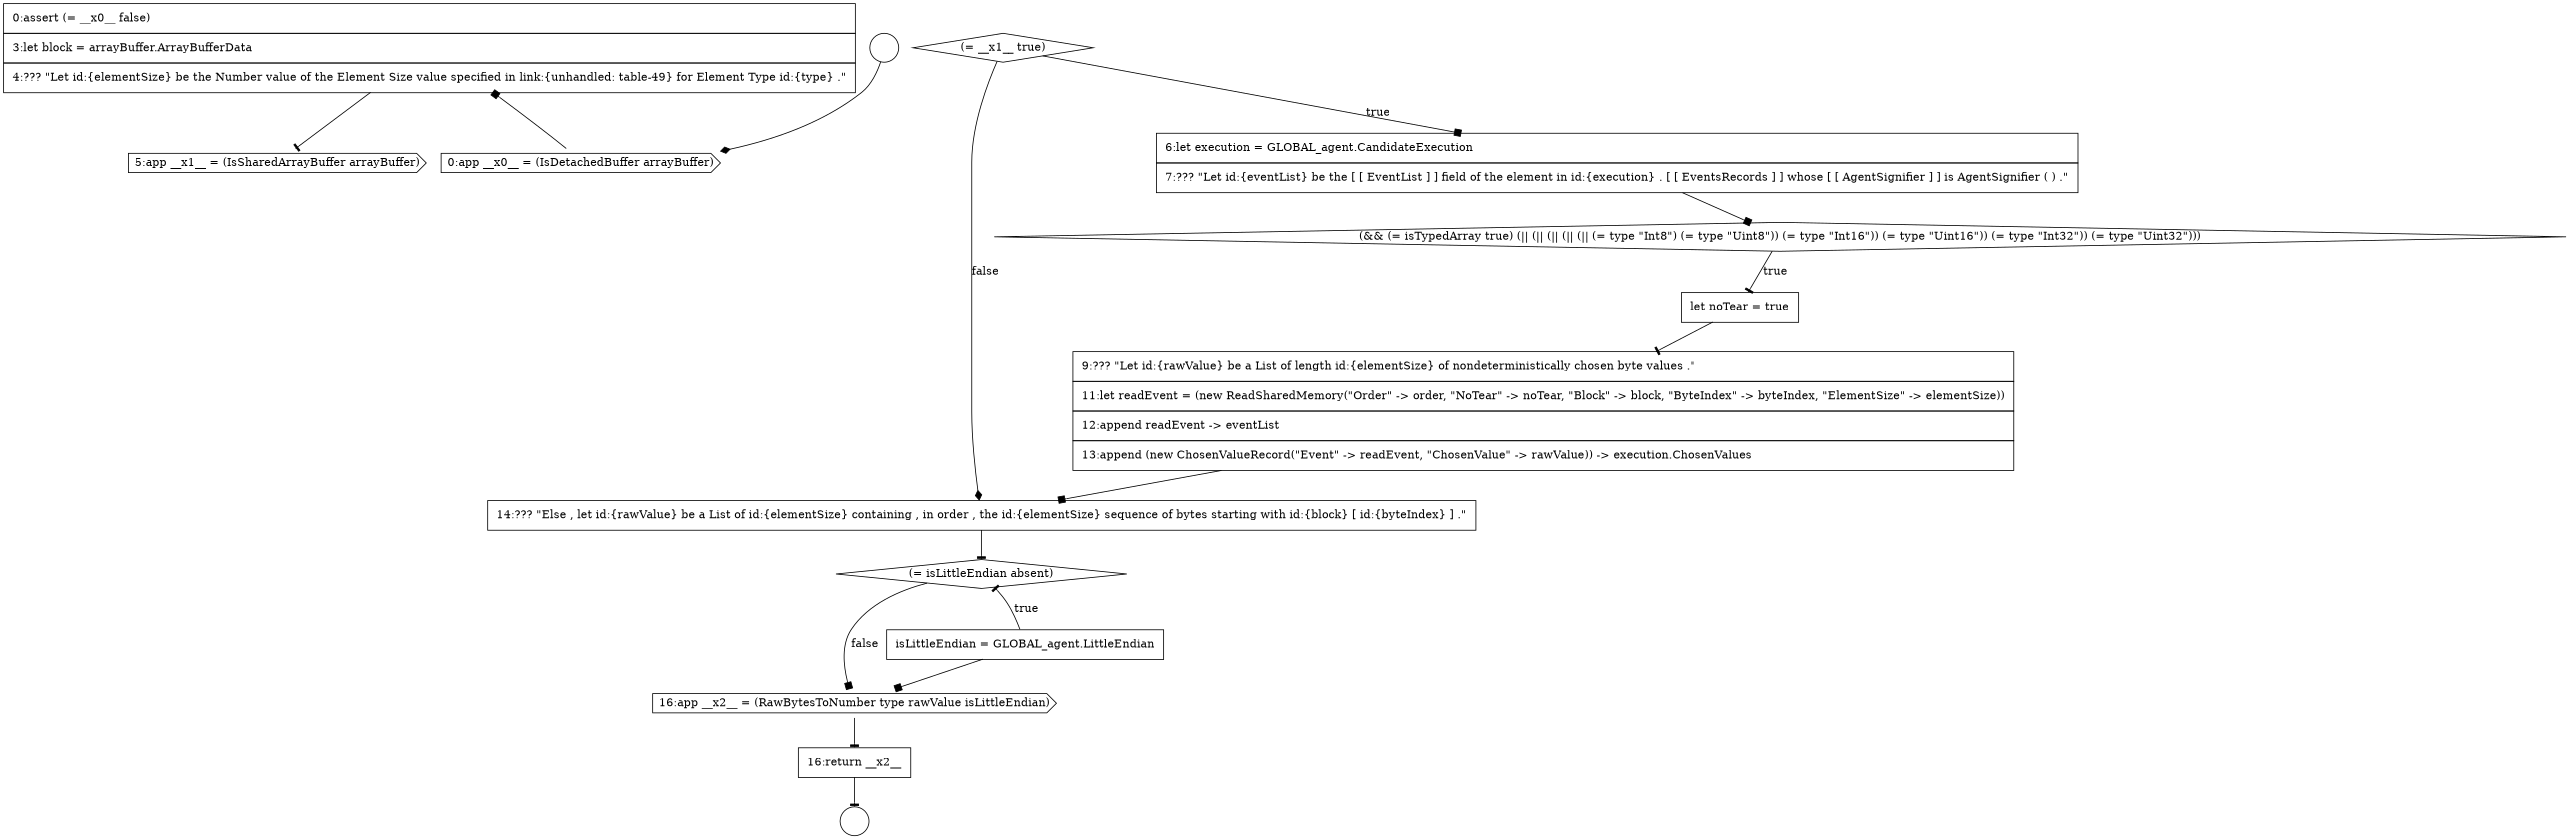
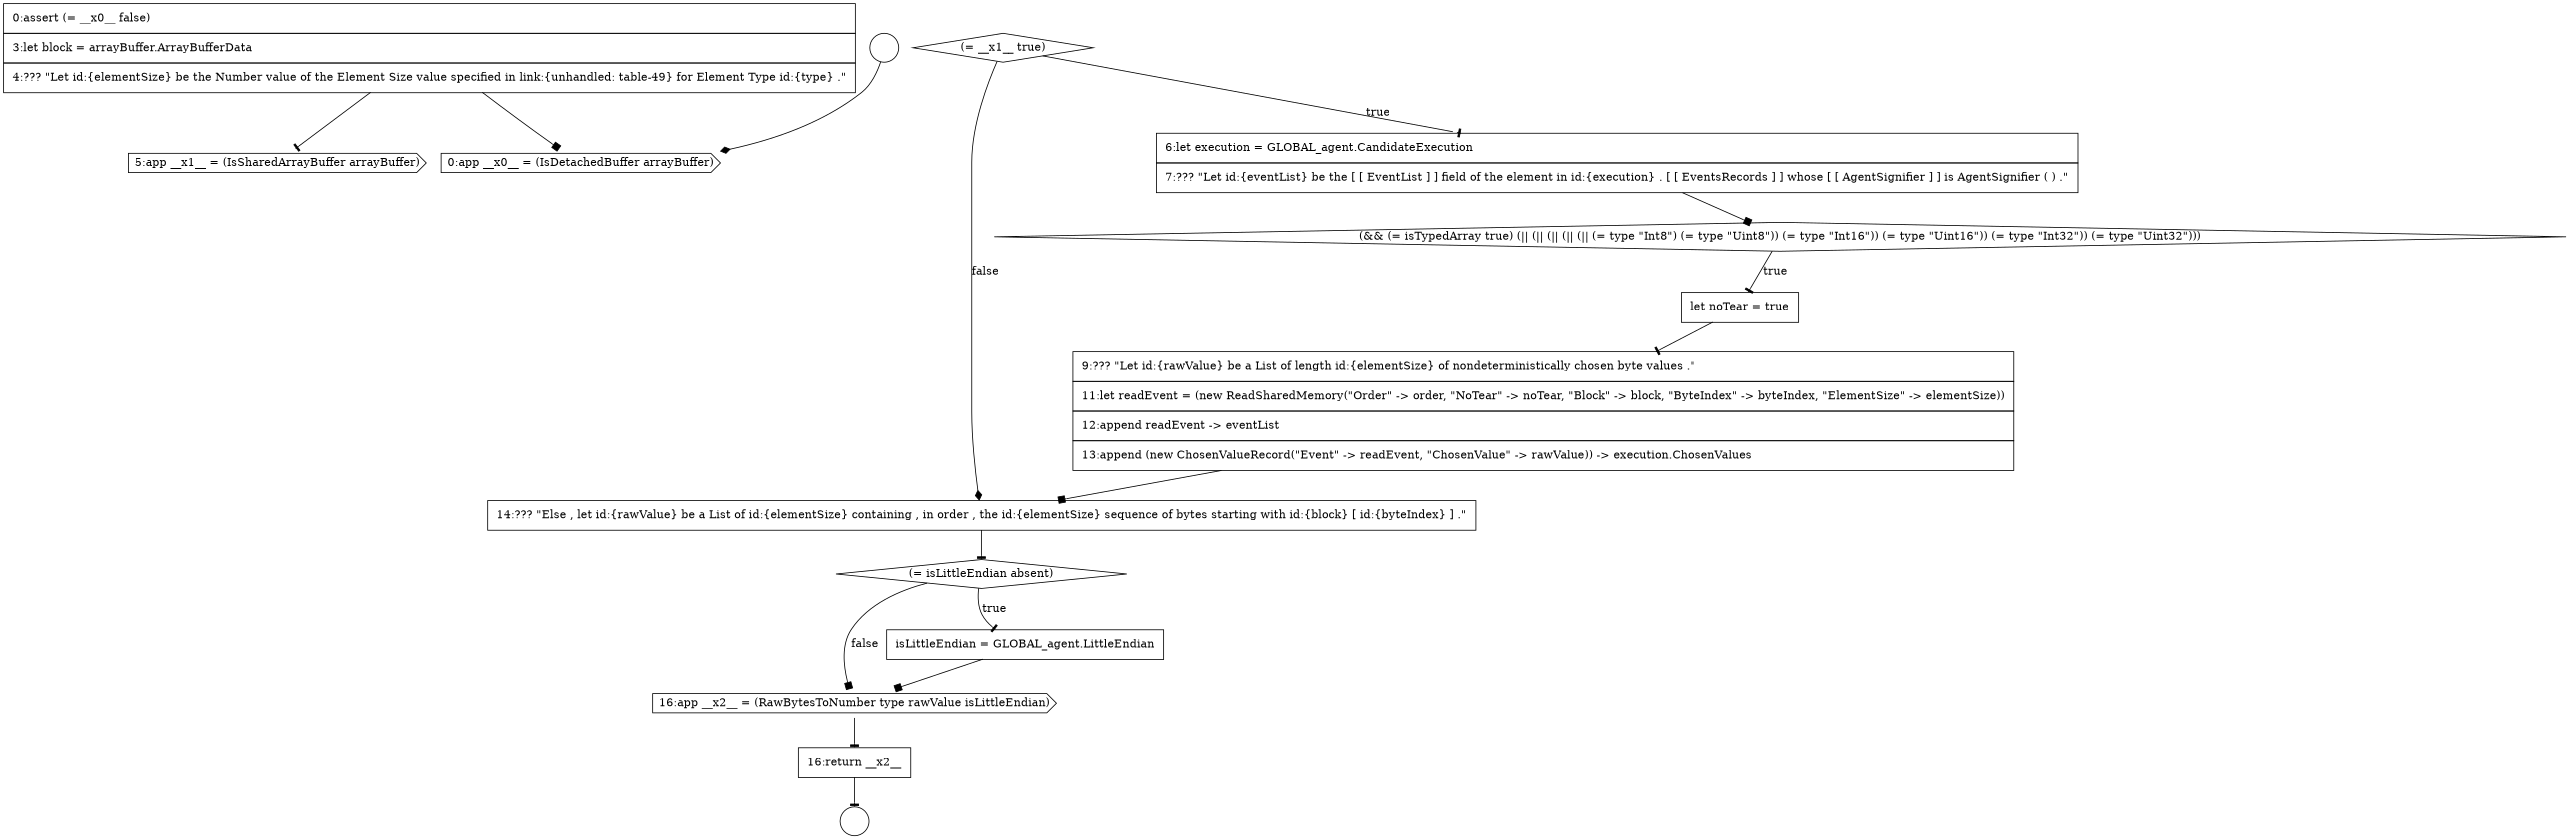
(1248, 94) -> (1248, 94)
(533, 123) -> (517, 118)
(1011, 609) -> (980, 609)
